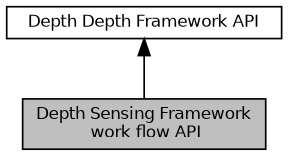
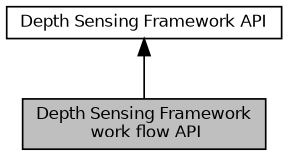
(144, 23) -> (144, 23)
